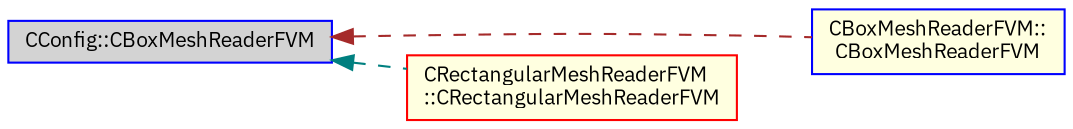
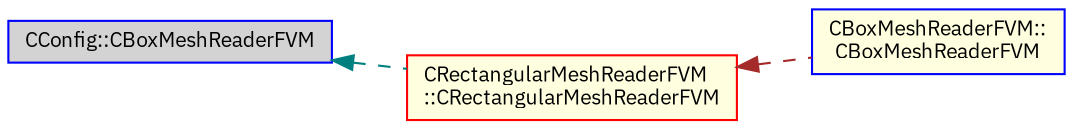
(583, 34) -> (785, 61)
